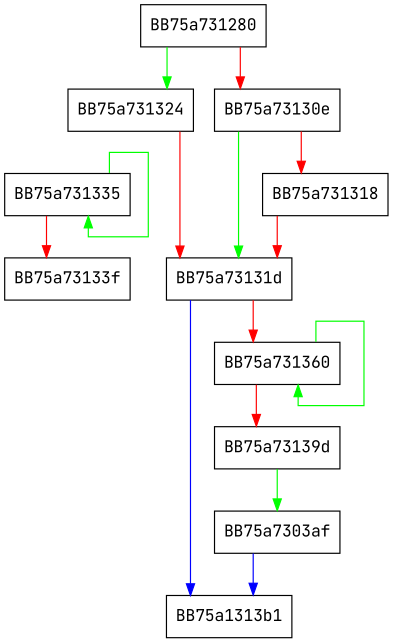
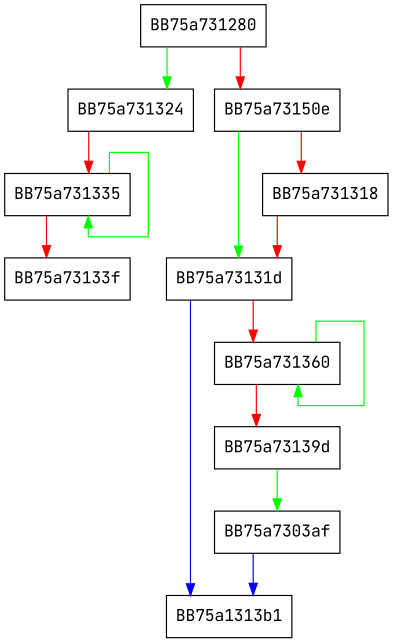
(277, 110) -> (277, 110)
(180, 189) -> (89, 146)
